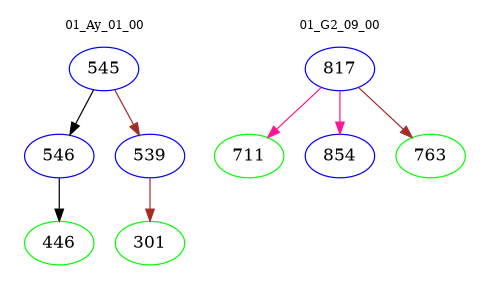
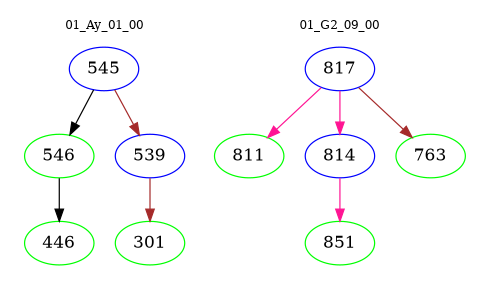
(59, 156) -> (59, 156)
(249, 156) -> (249, 156)
(340, 156) -> (340, 156)
none -> (340, 243)
